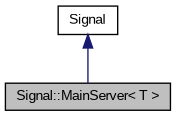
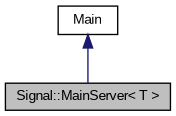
(88, 20) -> (88, 20)
